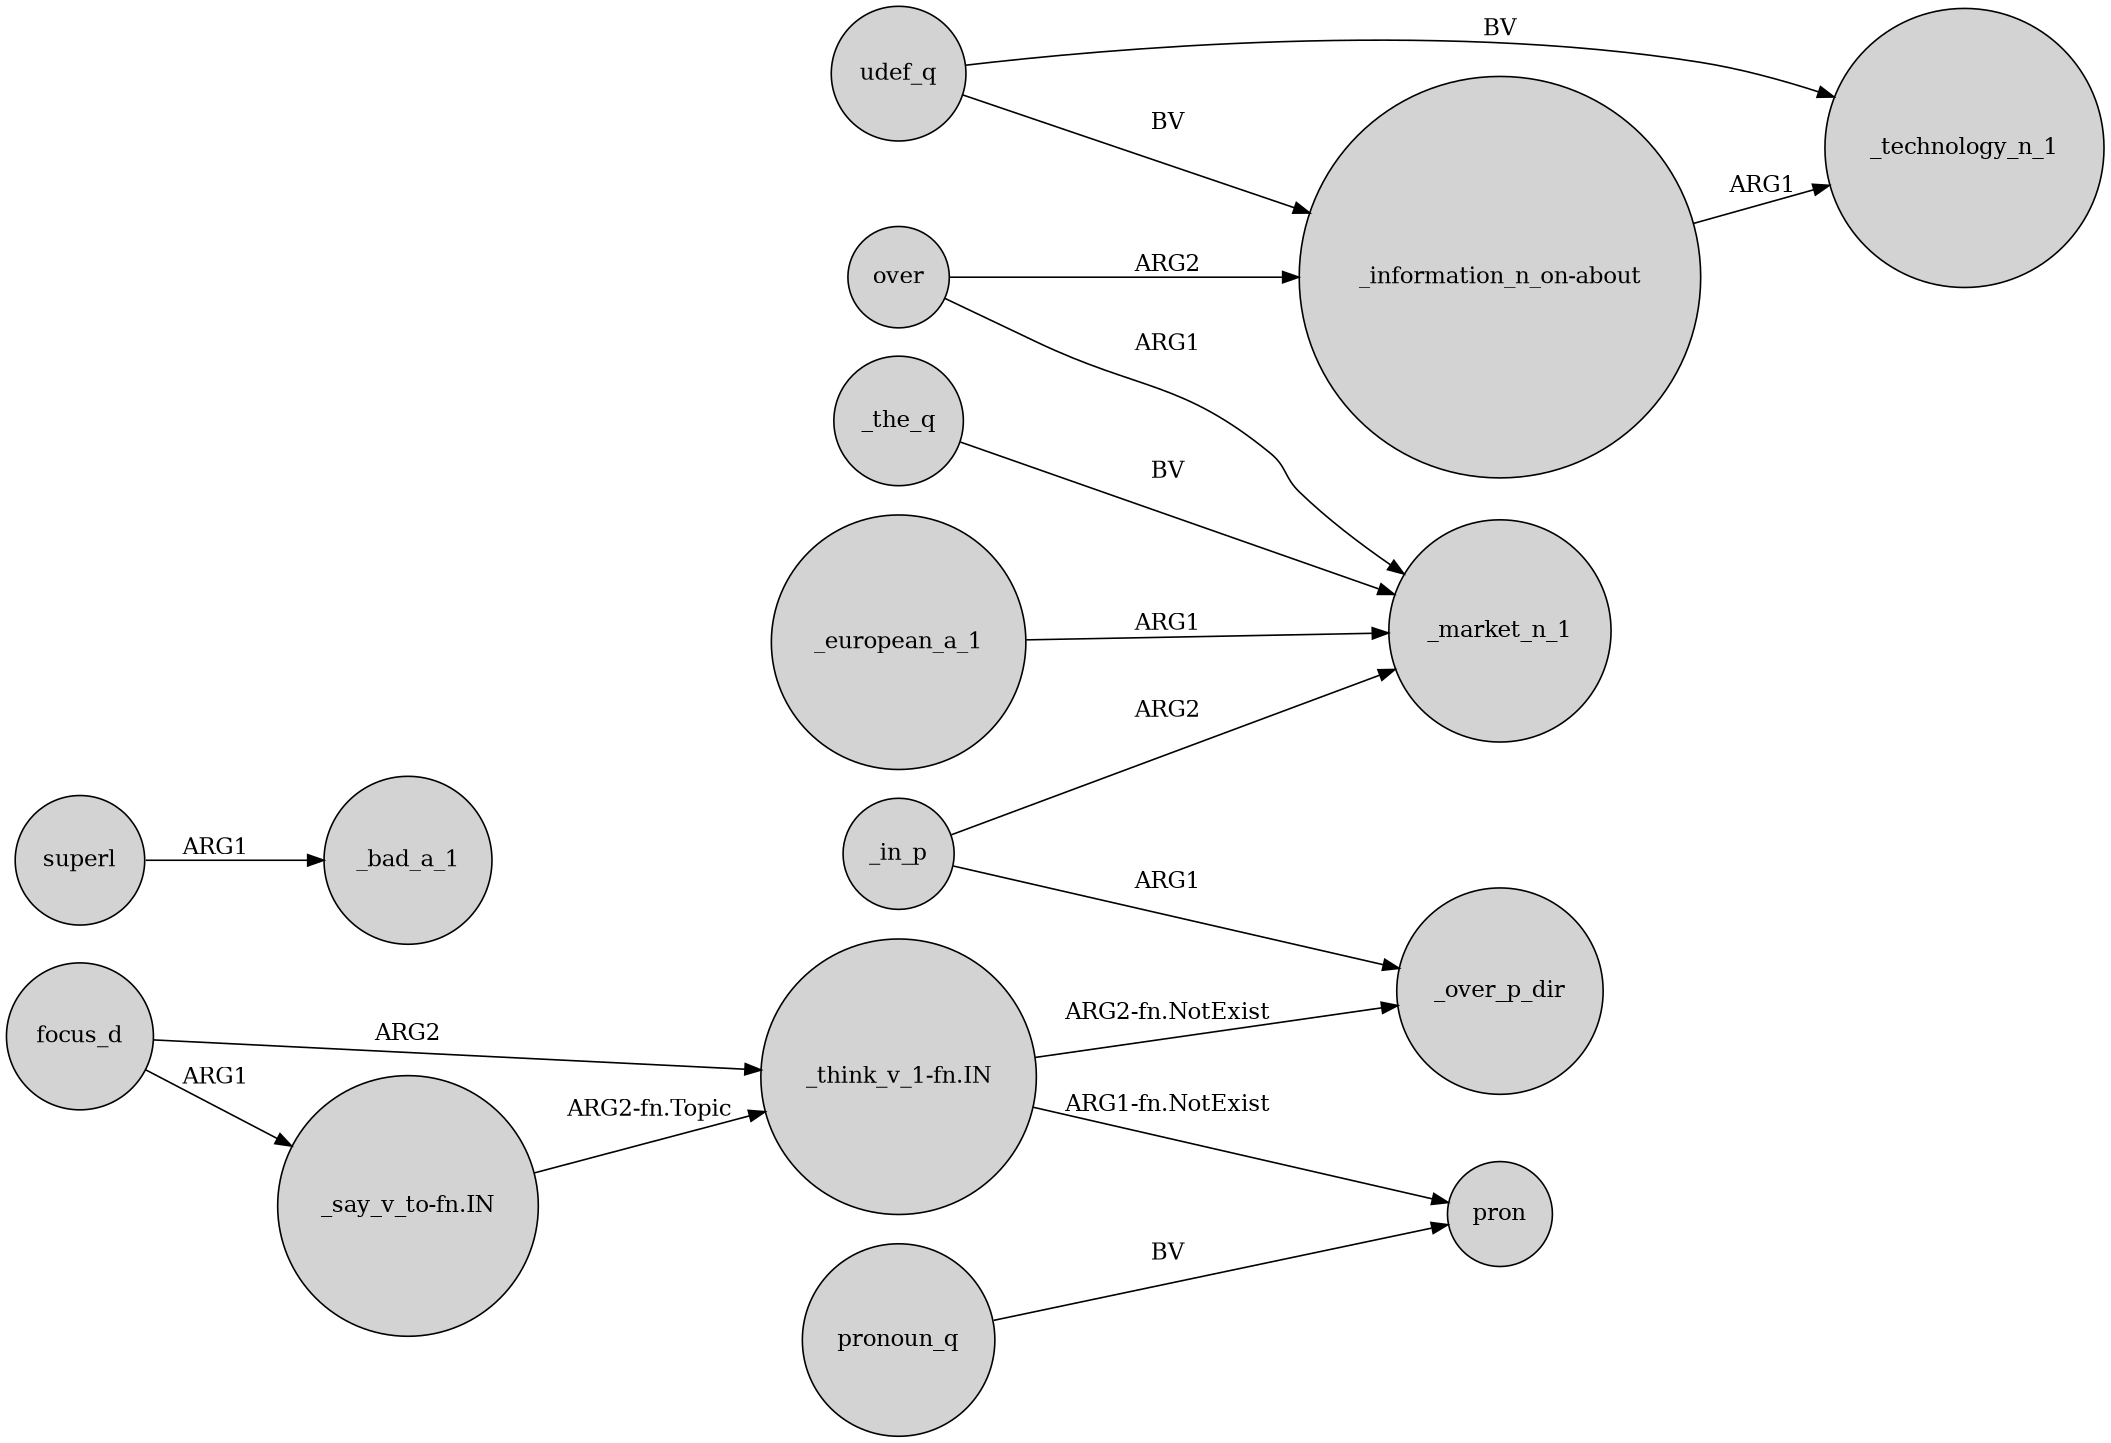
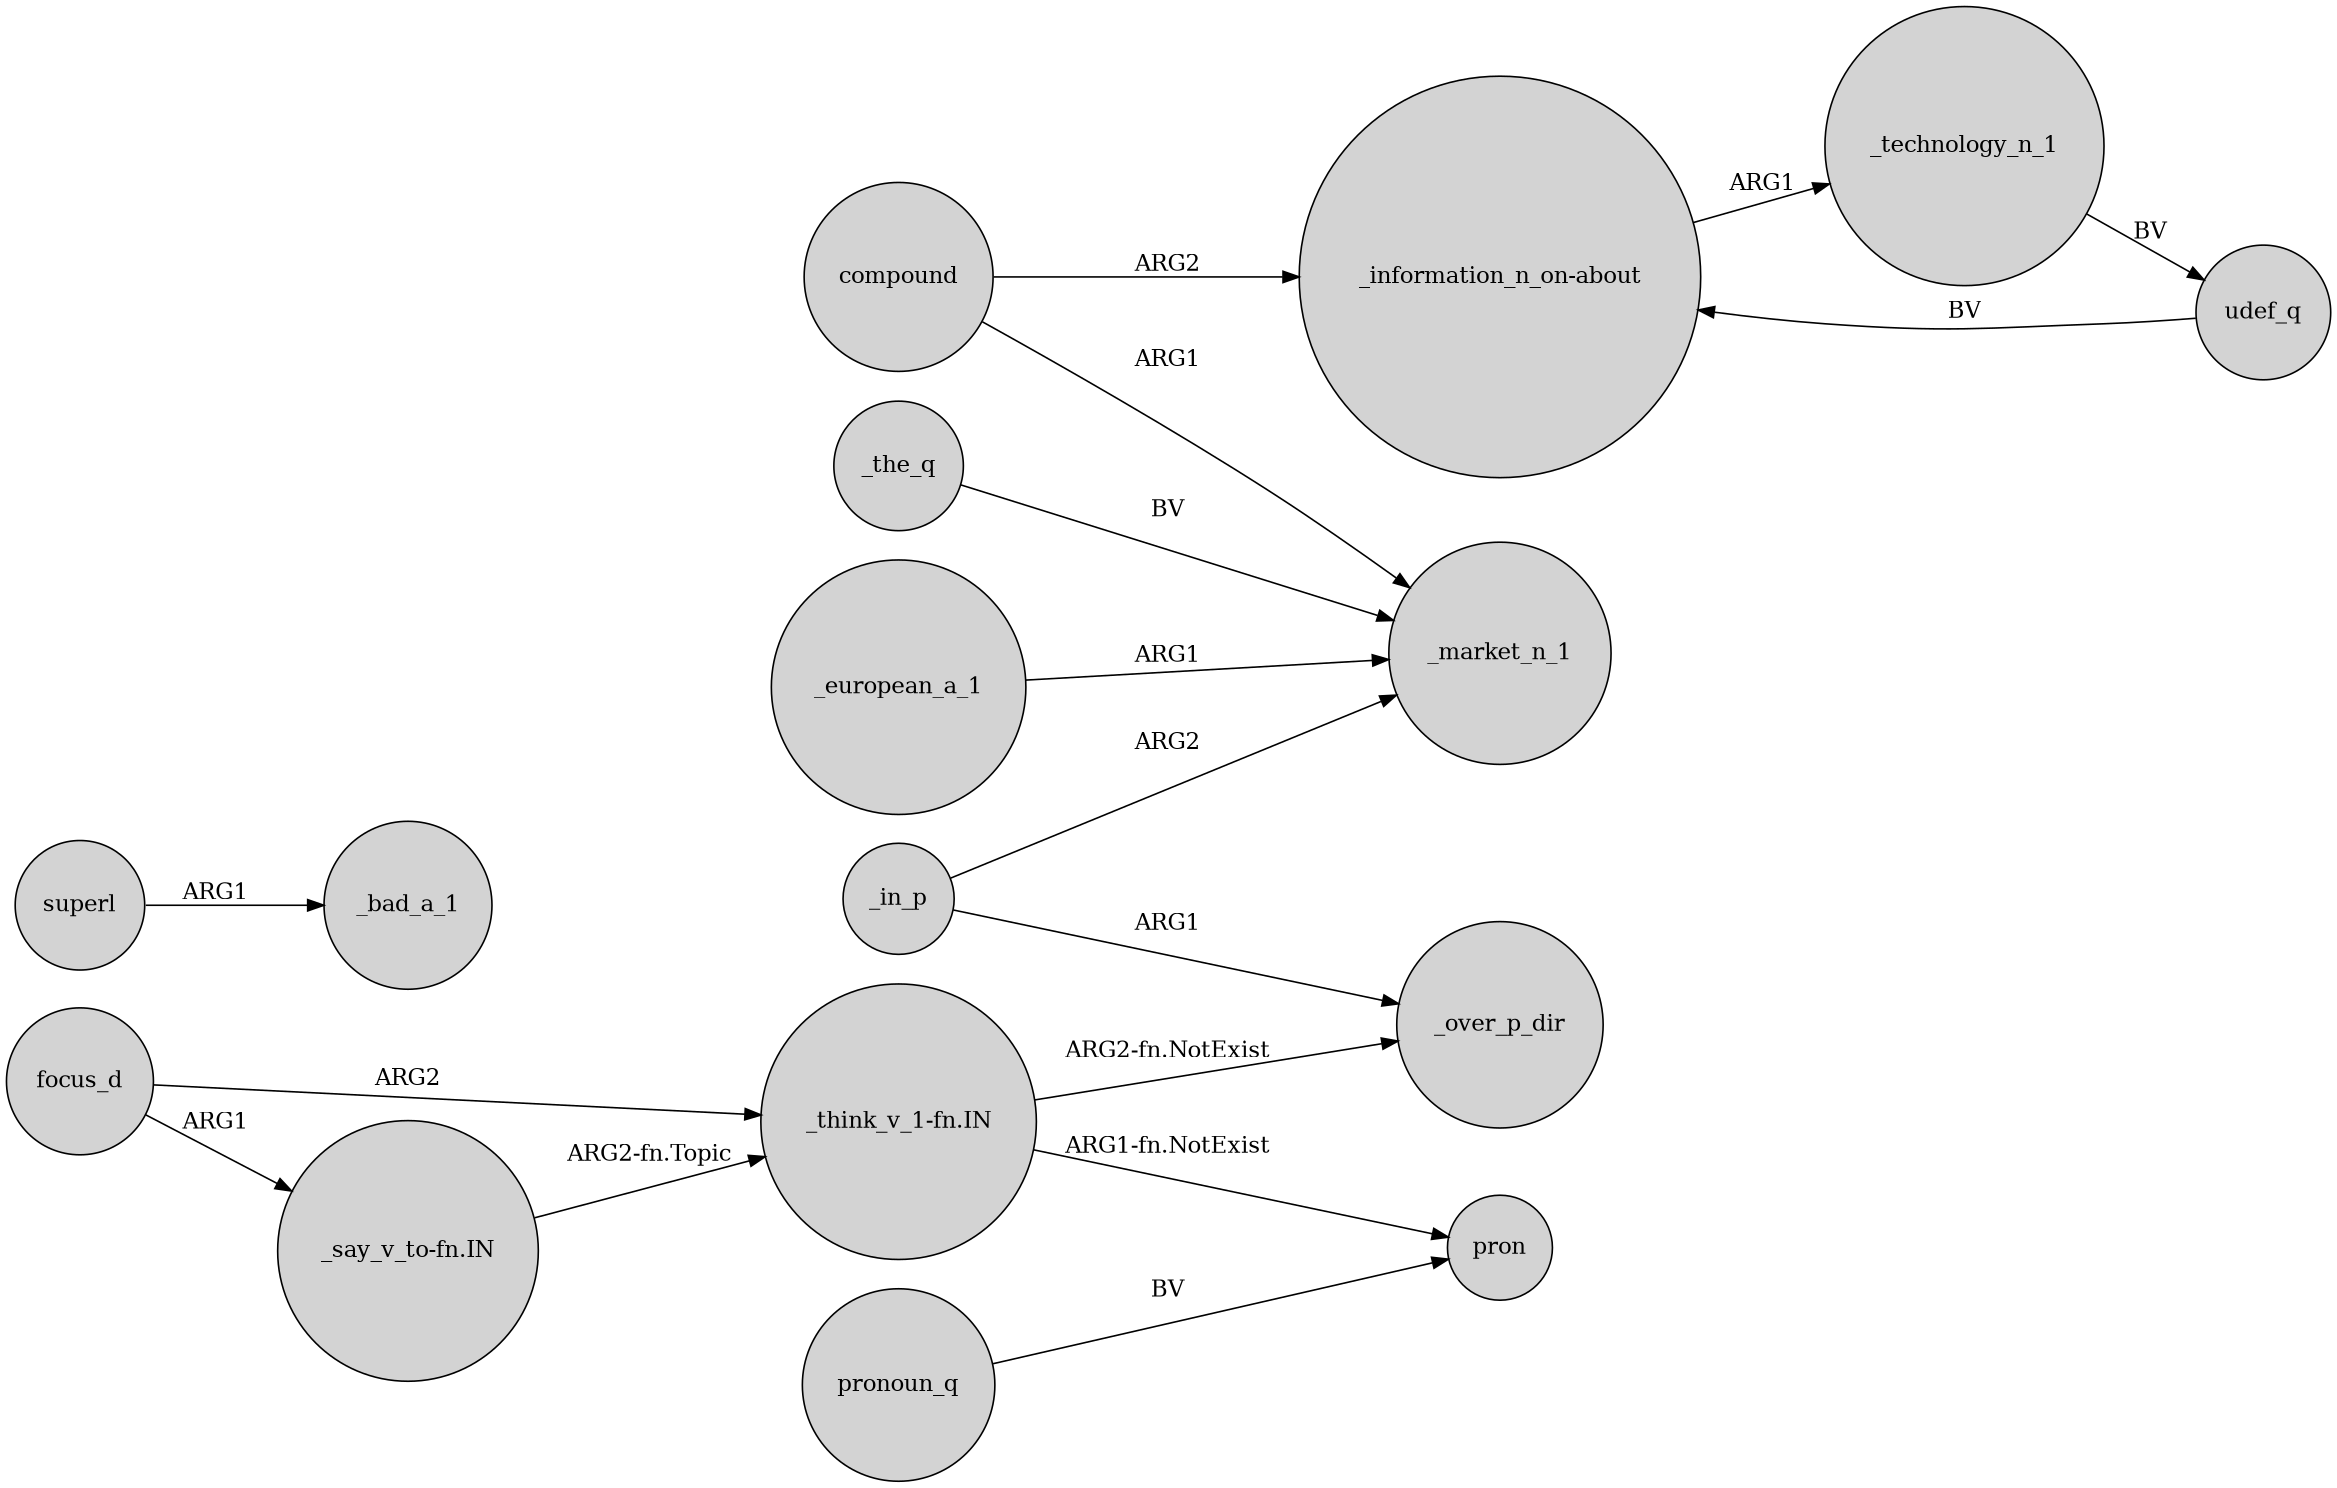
(1394, 40) -> (2138, 243)
(899, 277) -> (899, 277)
